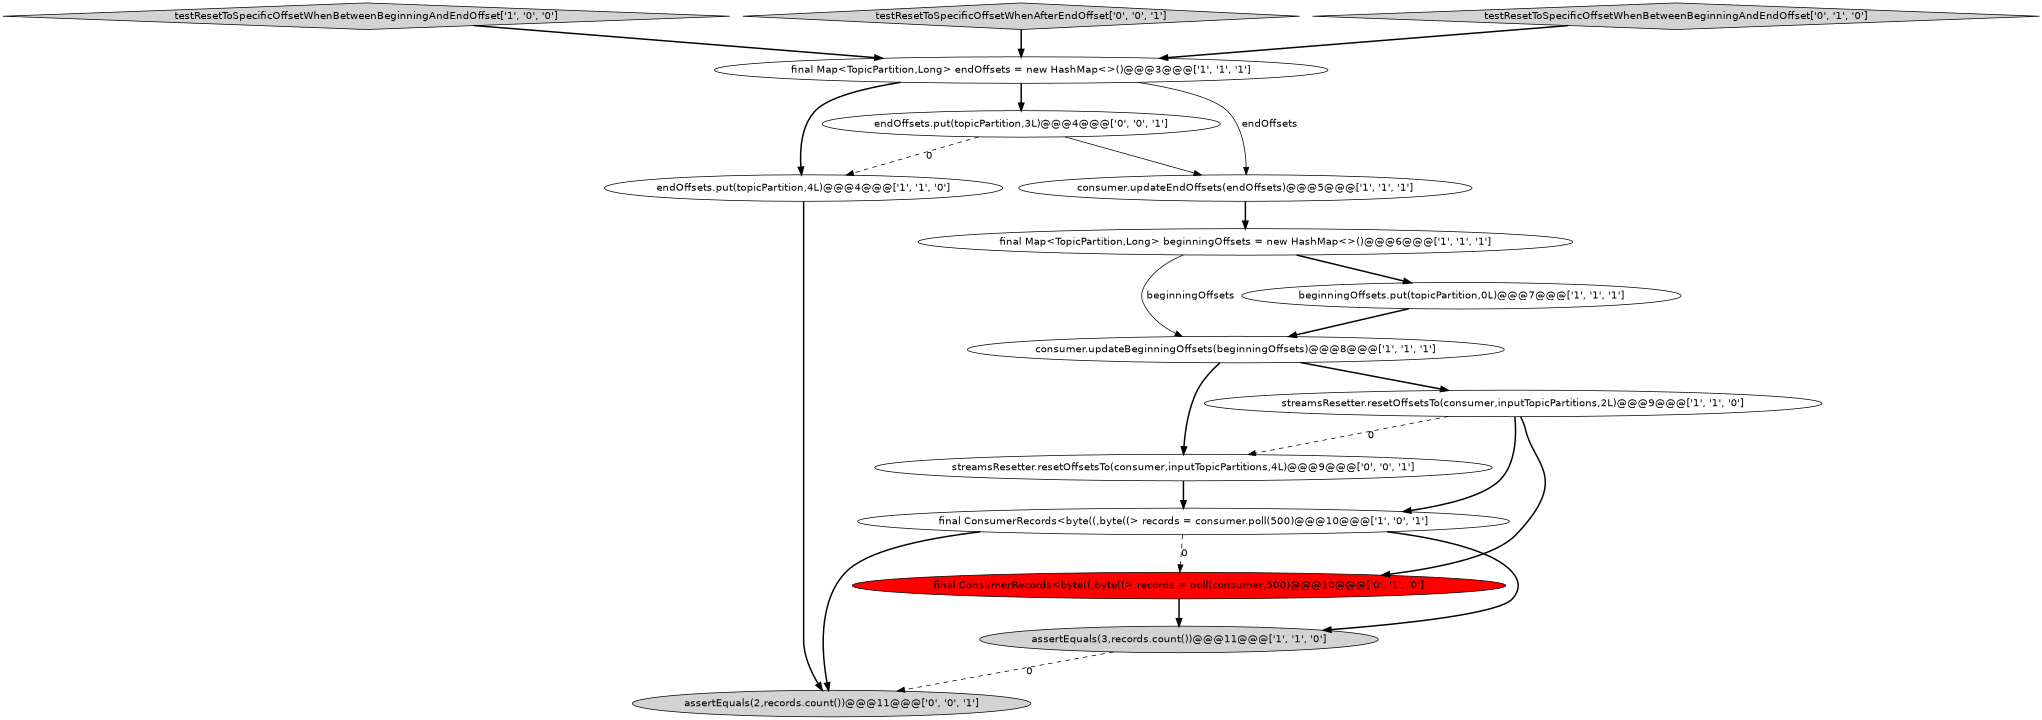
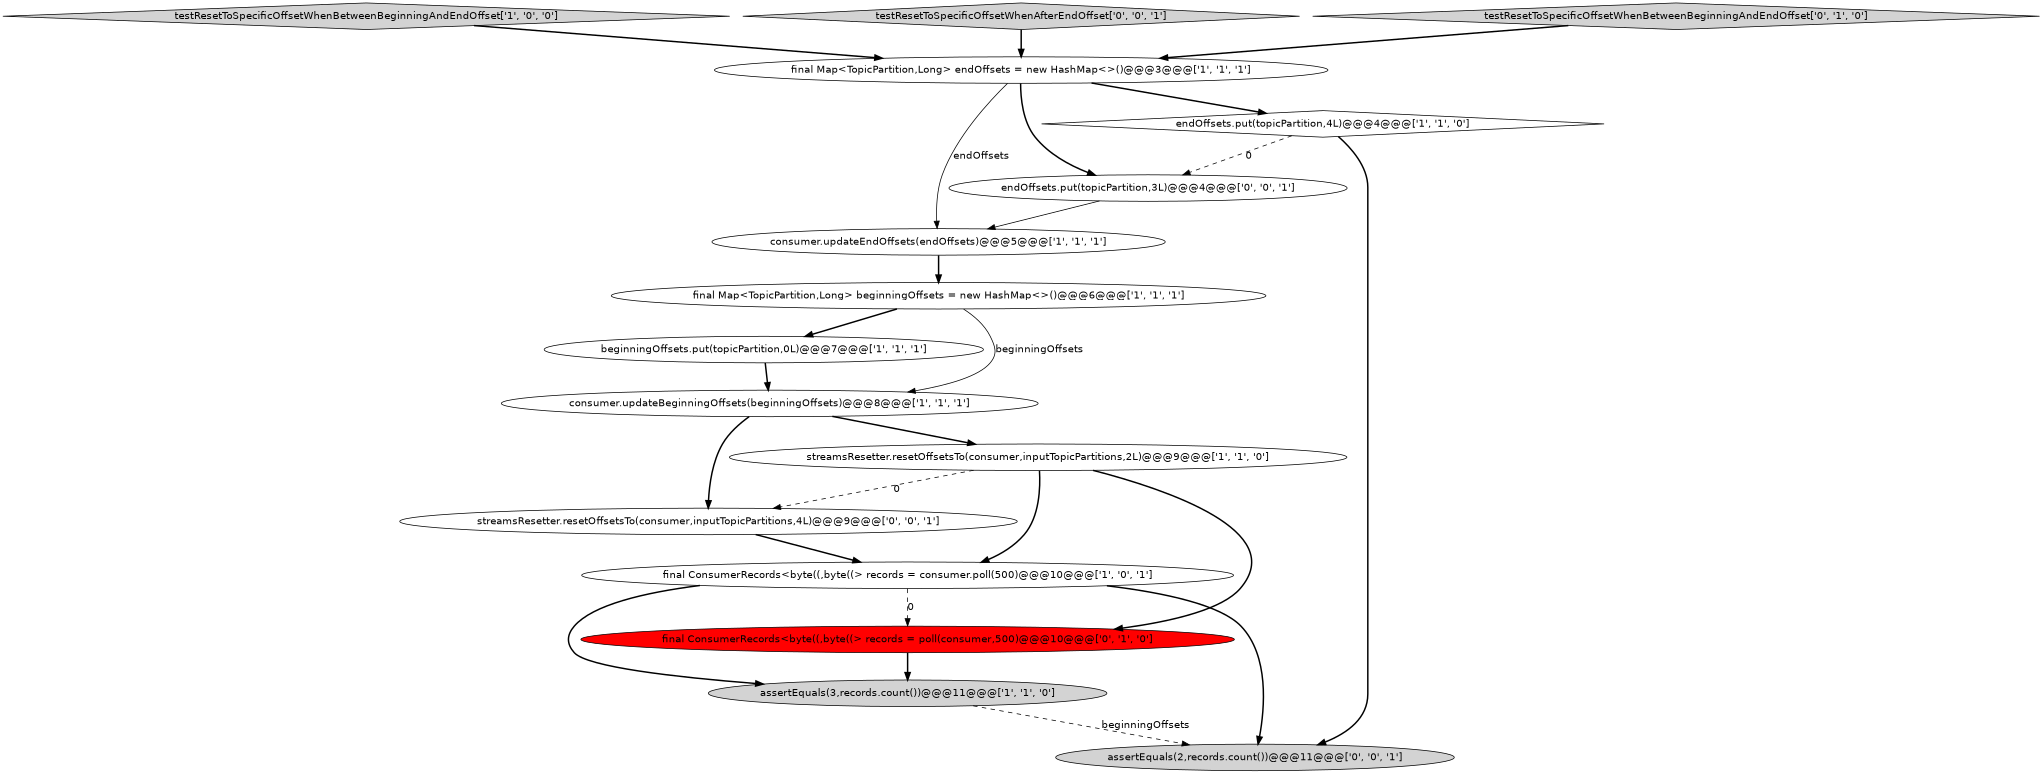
(916, 155) -> (1241, 154)
(804, 188) -> (1323, 124)
(1030, 671) -> (1146, 725)
